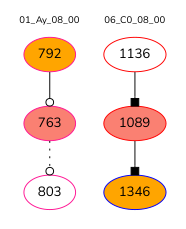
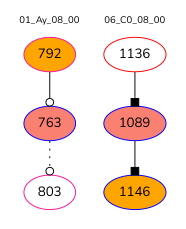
(50, 123) -> (50, 123)
(135, 123) -> (135, 123)
(135, 192) -> (135, 192)
